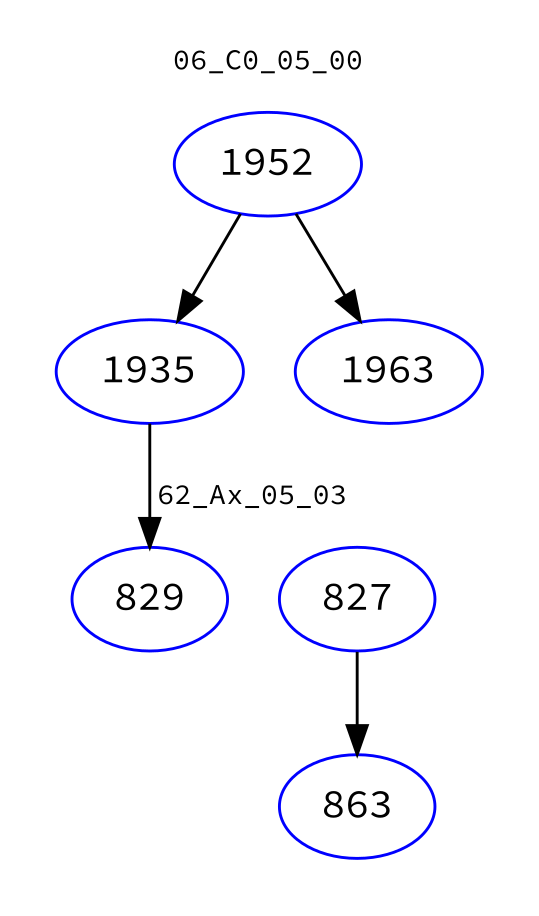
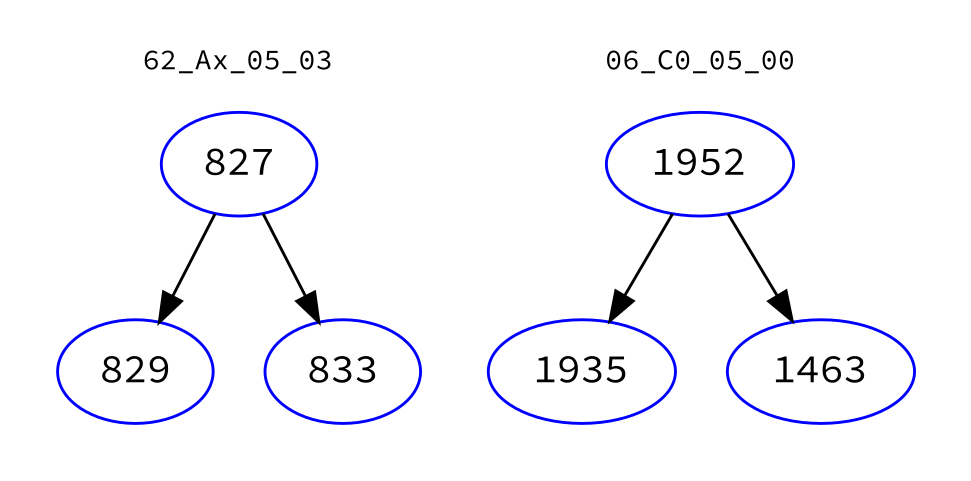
(389, 372) -> (821, 372)
(150, 487) -> (194, 255)
(357, 807) -> (343, 372)
